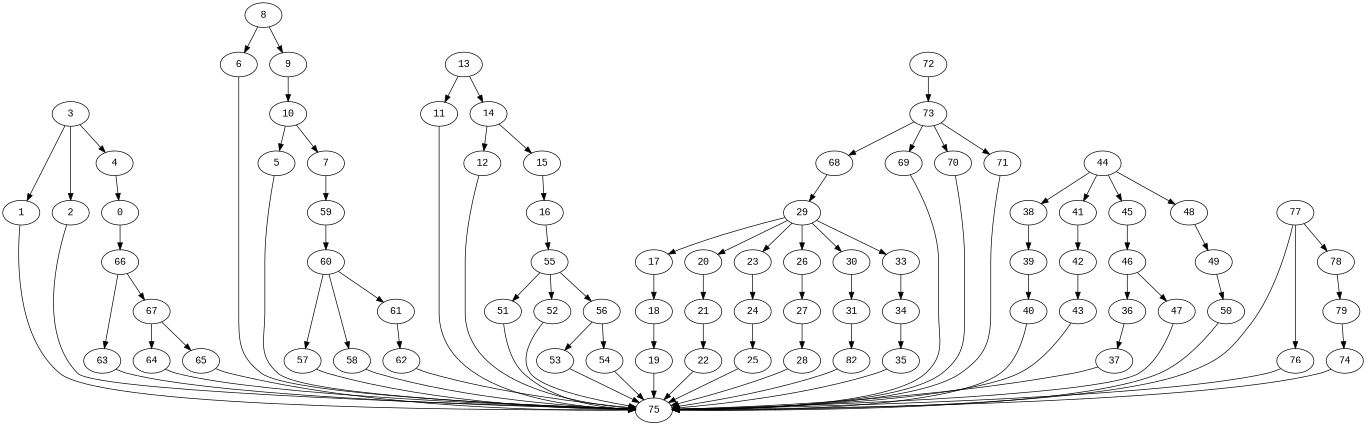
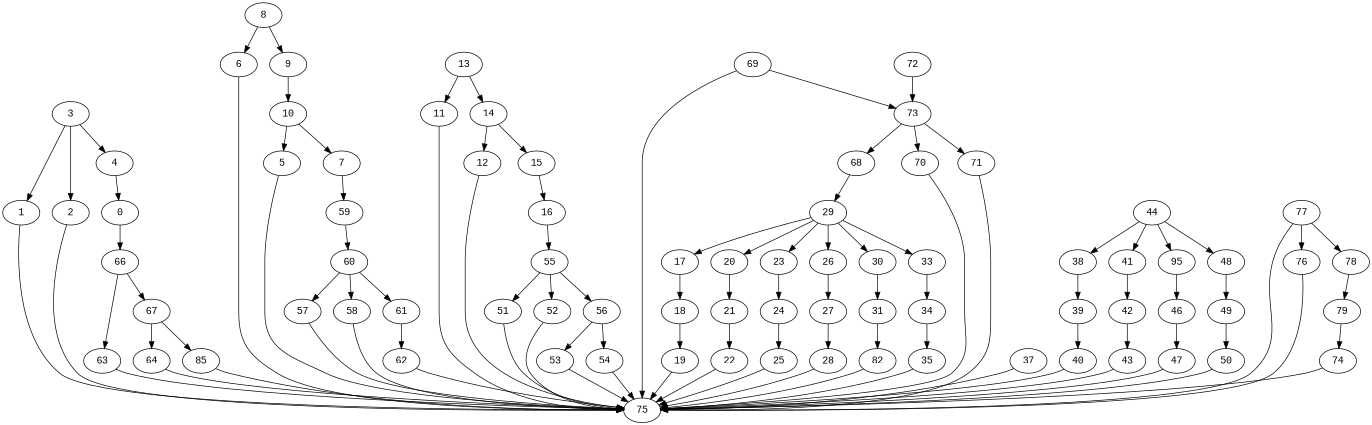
(918, 136) -> (829, 88)
(1127, 213) -> (1177, 262)
(1127, 311) -> none
(201, 361) -> (201, 361)
